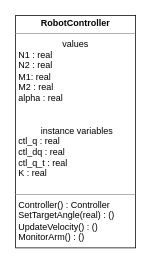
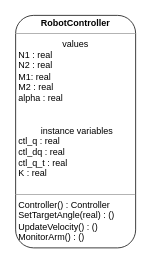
(75, 132) -> (75, 132)
